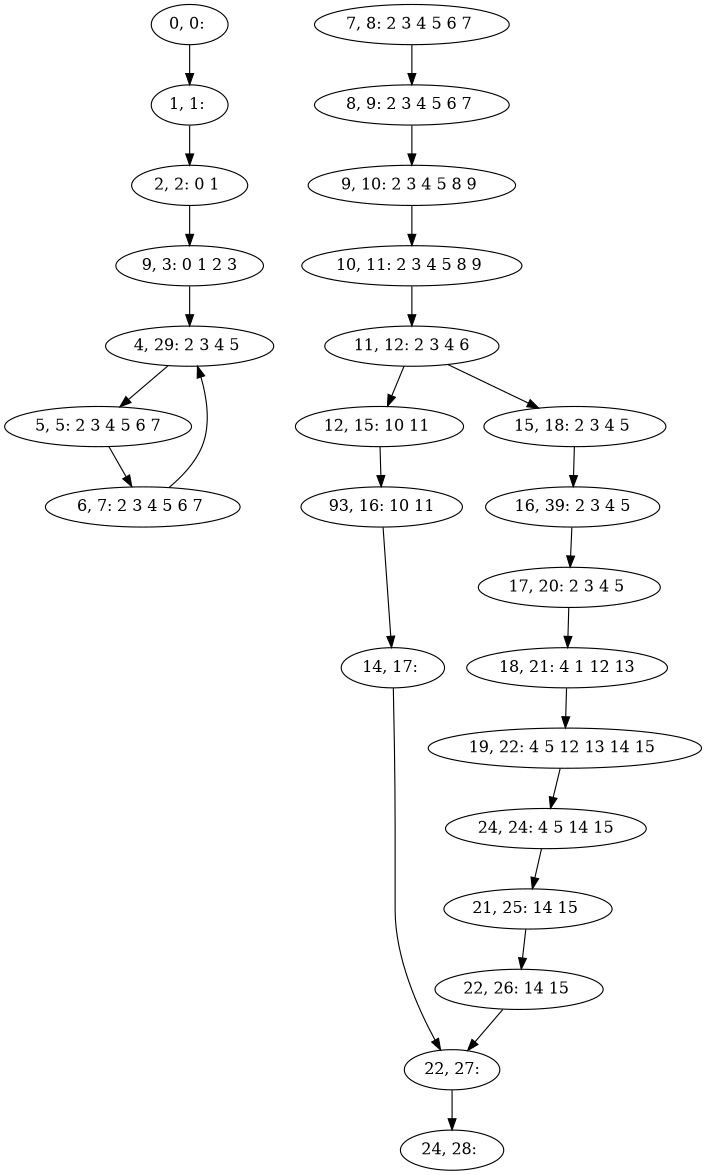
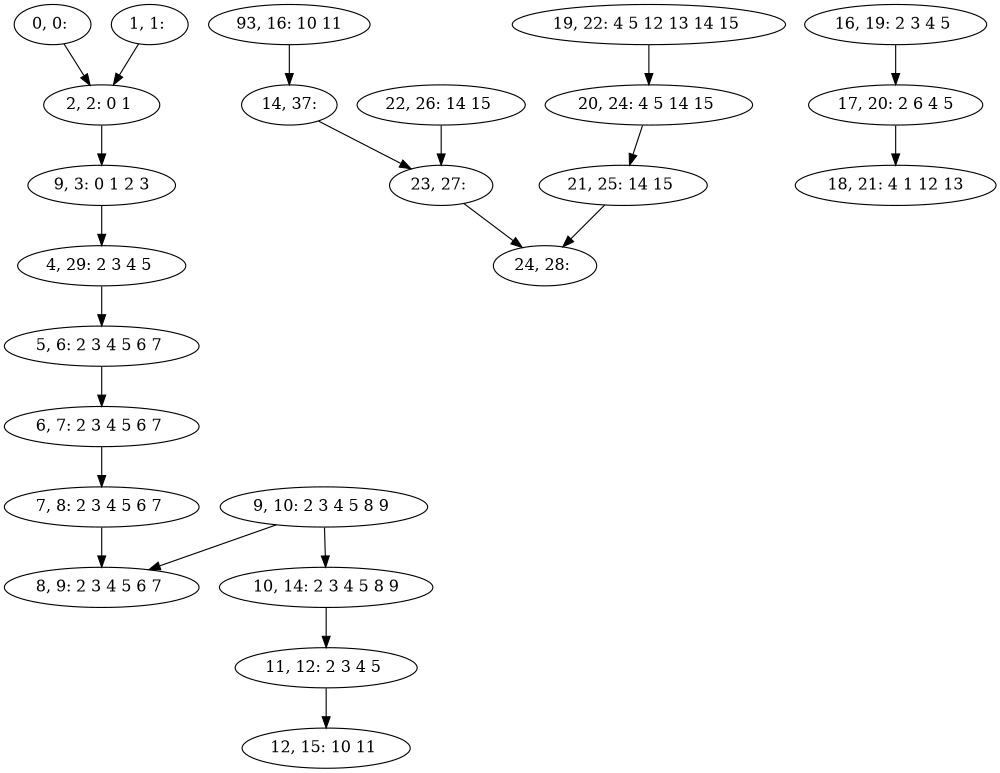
(190, 59) -> (74, 60)
(412, 140) -> (218, 545)
(412, 266) -> (326, 587)
(412, 346) -> (326, 668)
(98, 427) -> (102, 346)
(575, 427) -> none
(205, 438) -> (102, 461)
(380, 461) -> none
(573, 507) -> (896, 25)
(569, 587) -> (896, 105)
(393, 668) -> (289, 105)
(566, 702) -> none
(546, 829) -> (649, 105)
(524, 944) -> (588, 222)
(452, 1070) -> (441, 185)
